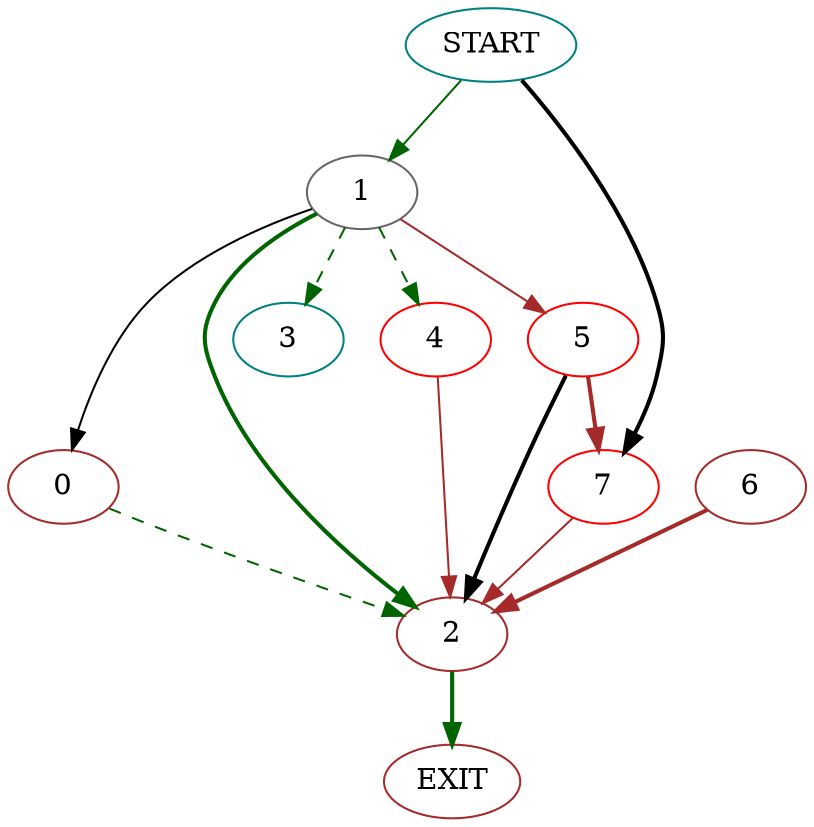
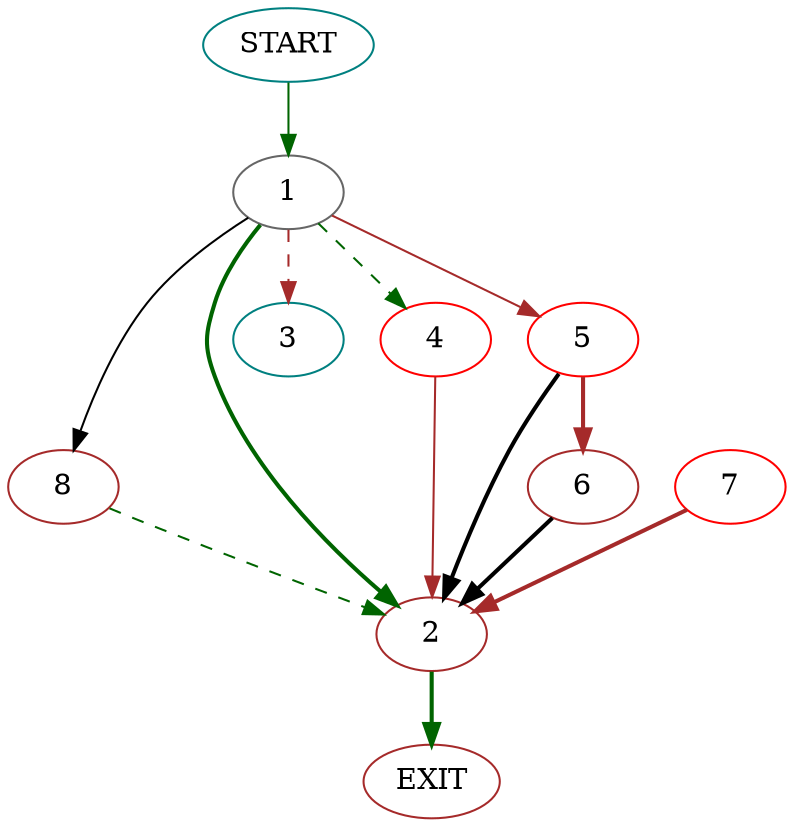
(634, 244) -> none
(330, 257) -> (288, 256)
(592, 403) -> (583, 403)
(63, 487) -> (63, 487)
(535, 553) -> (590, 556)
(611, 556) -> (515, 553)
